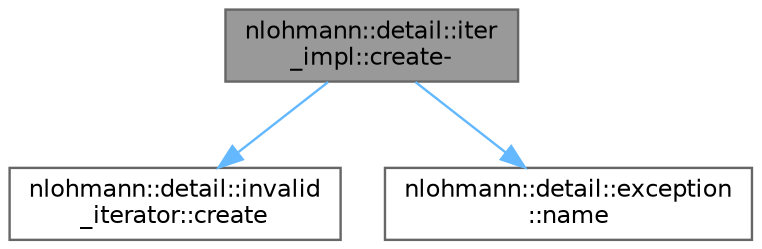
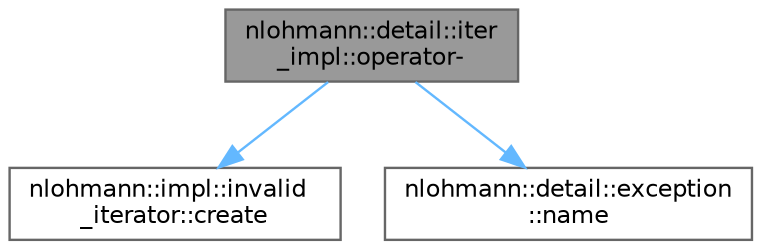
(372, 46) -> (372, 46)
(175, 204) -> (175, 204)
